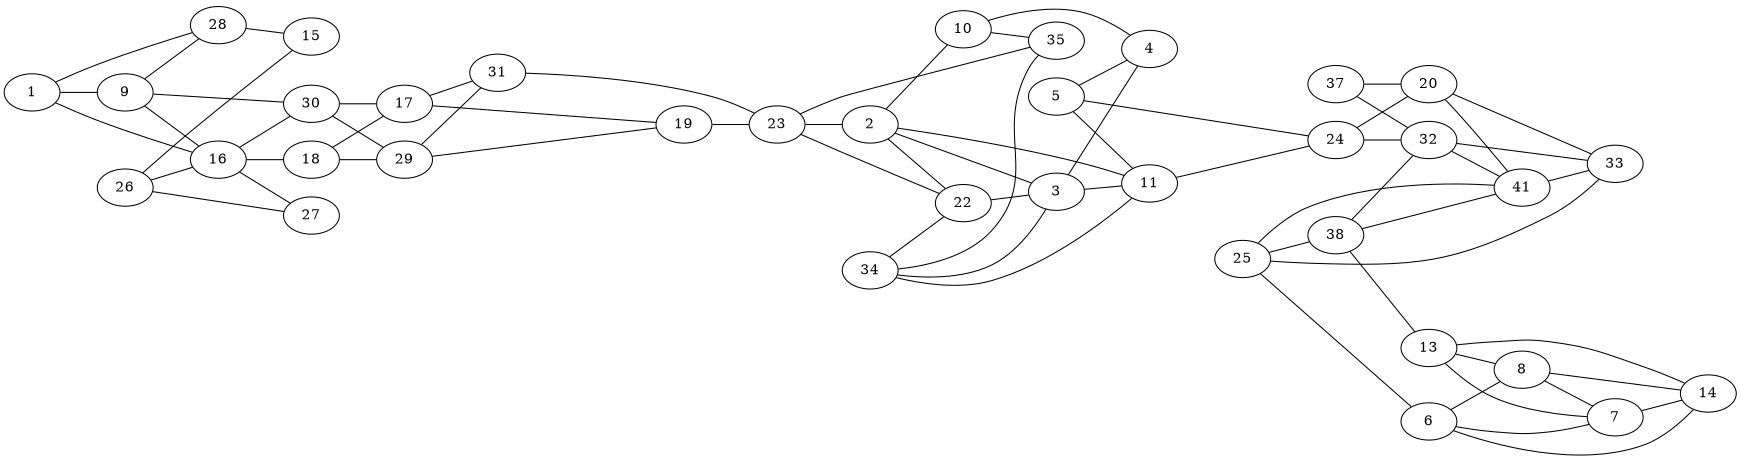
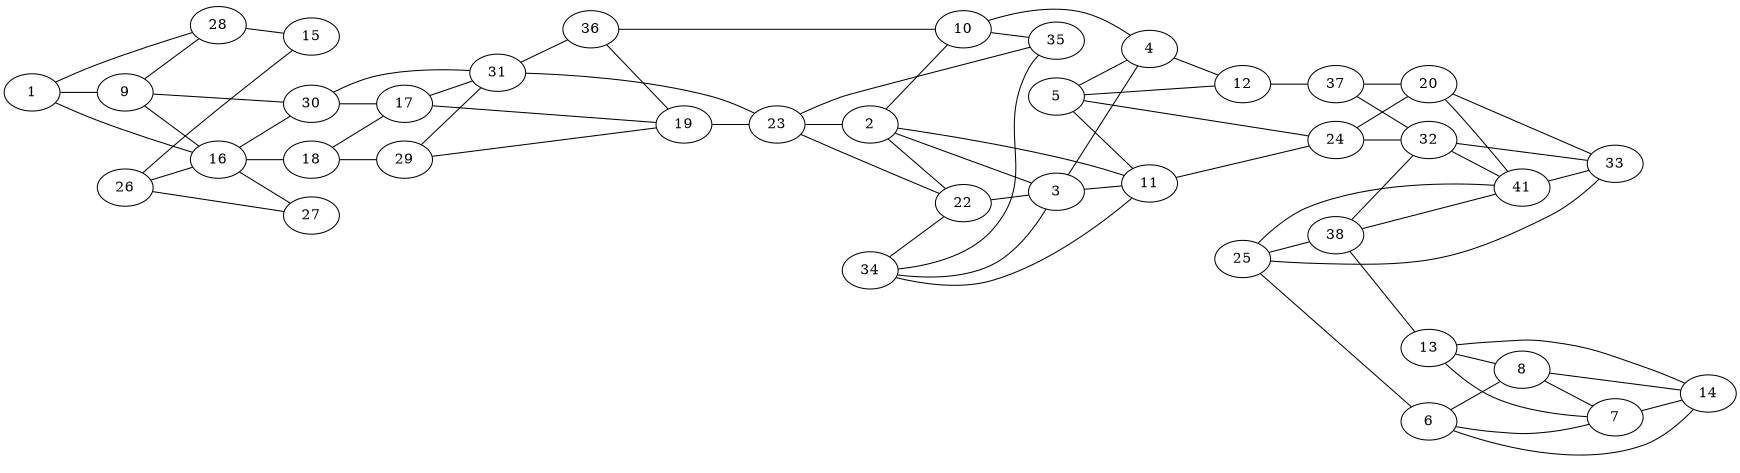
none -> (591, 29)
none -> (1243, 84)
(352, 128) -> (400, 72)
